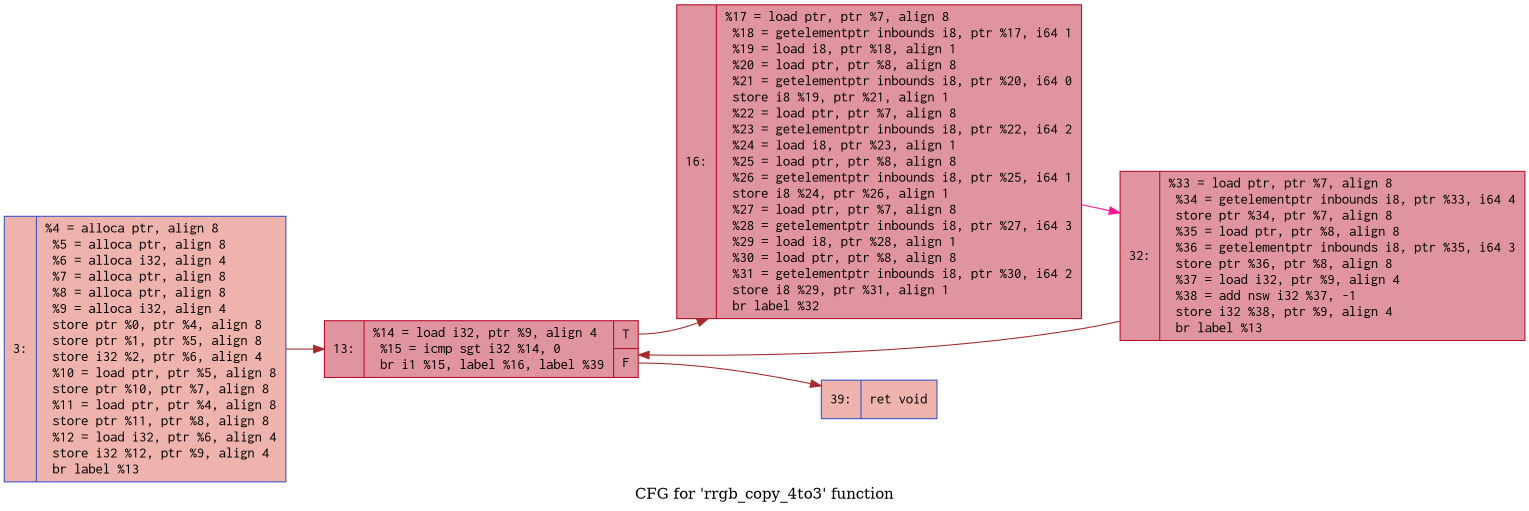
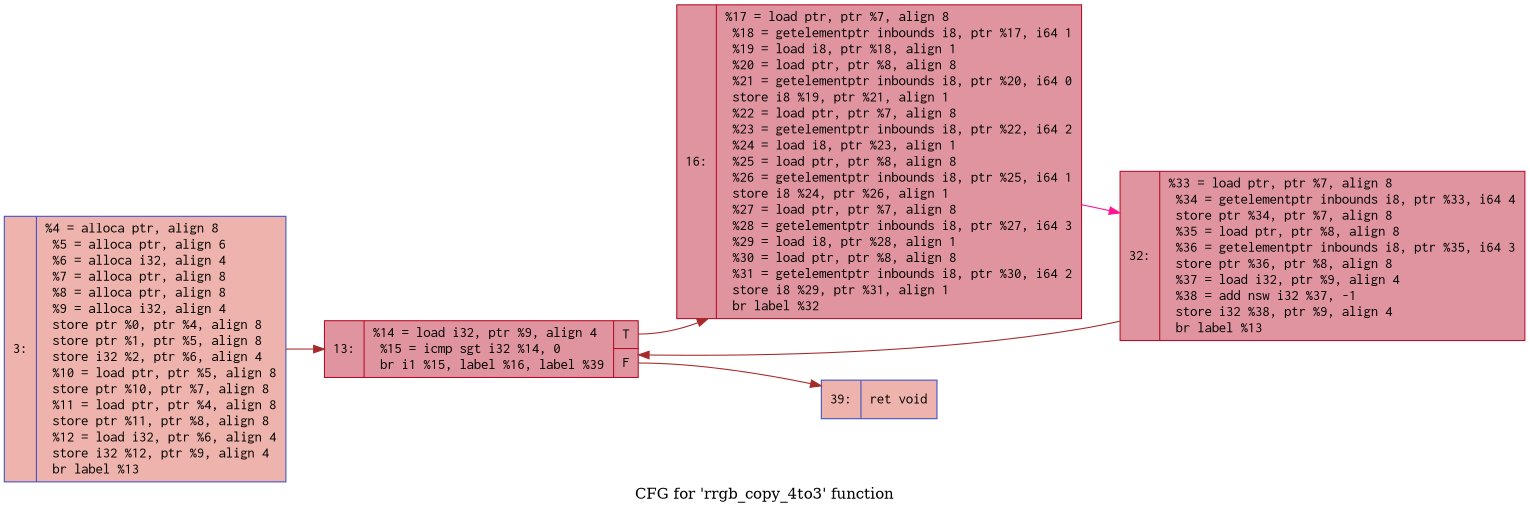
(135, 244) -> (135, 244)
